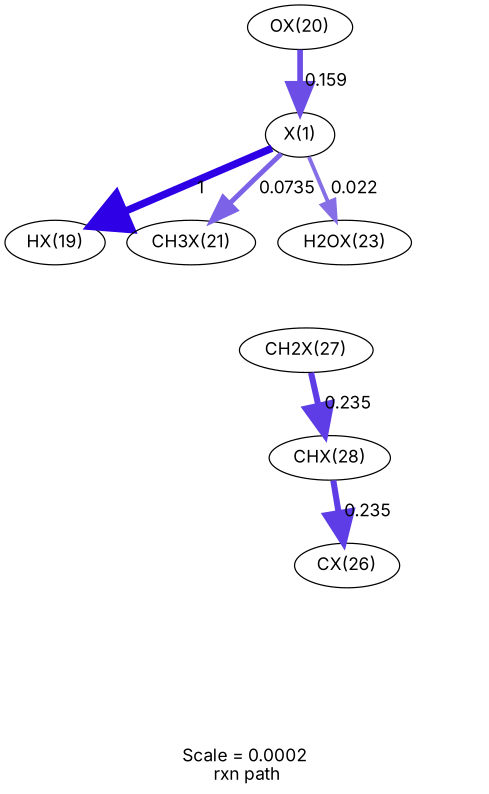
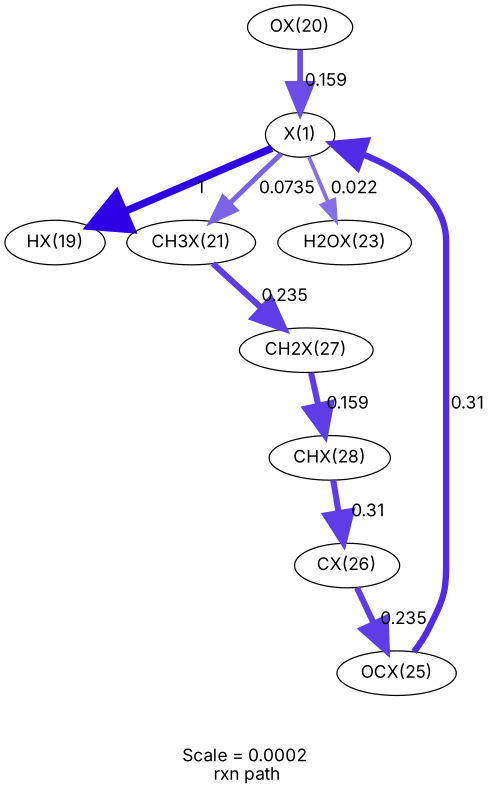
none -> (237, 286)
(346, 404) -> (346, 404)
(366, 512) -> (366, 512)
none -> (397, 673)
